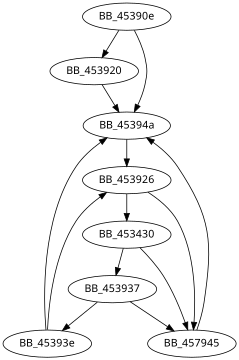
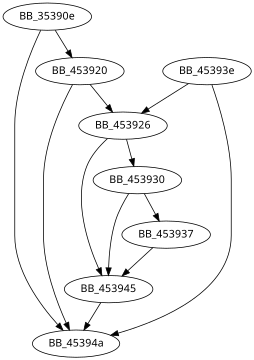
(127, 17) -> (47, 17)
(127, 149) -> (99, 95)
(127, 235) -> (137, 180)
(83, 314) -> none
(192, 344) -> (109, 289)
